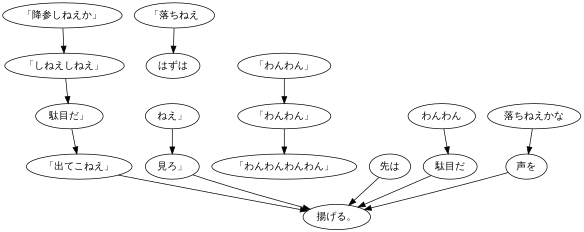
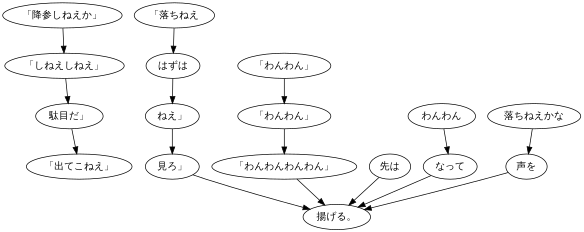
none -> (173, 88)
(450, 167) -> (450, 167)
(209, 193) -> (308, 190)
